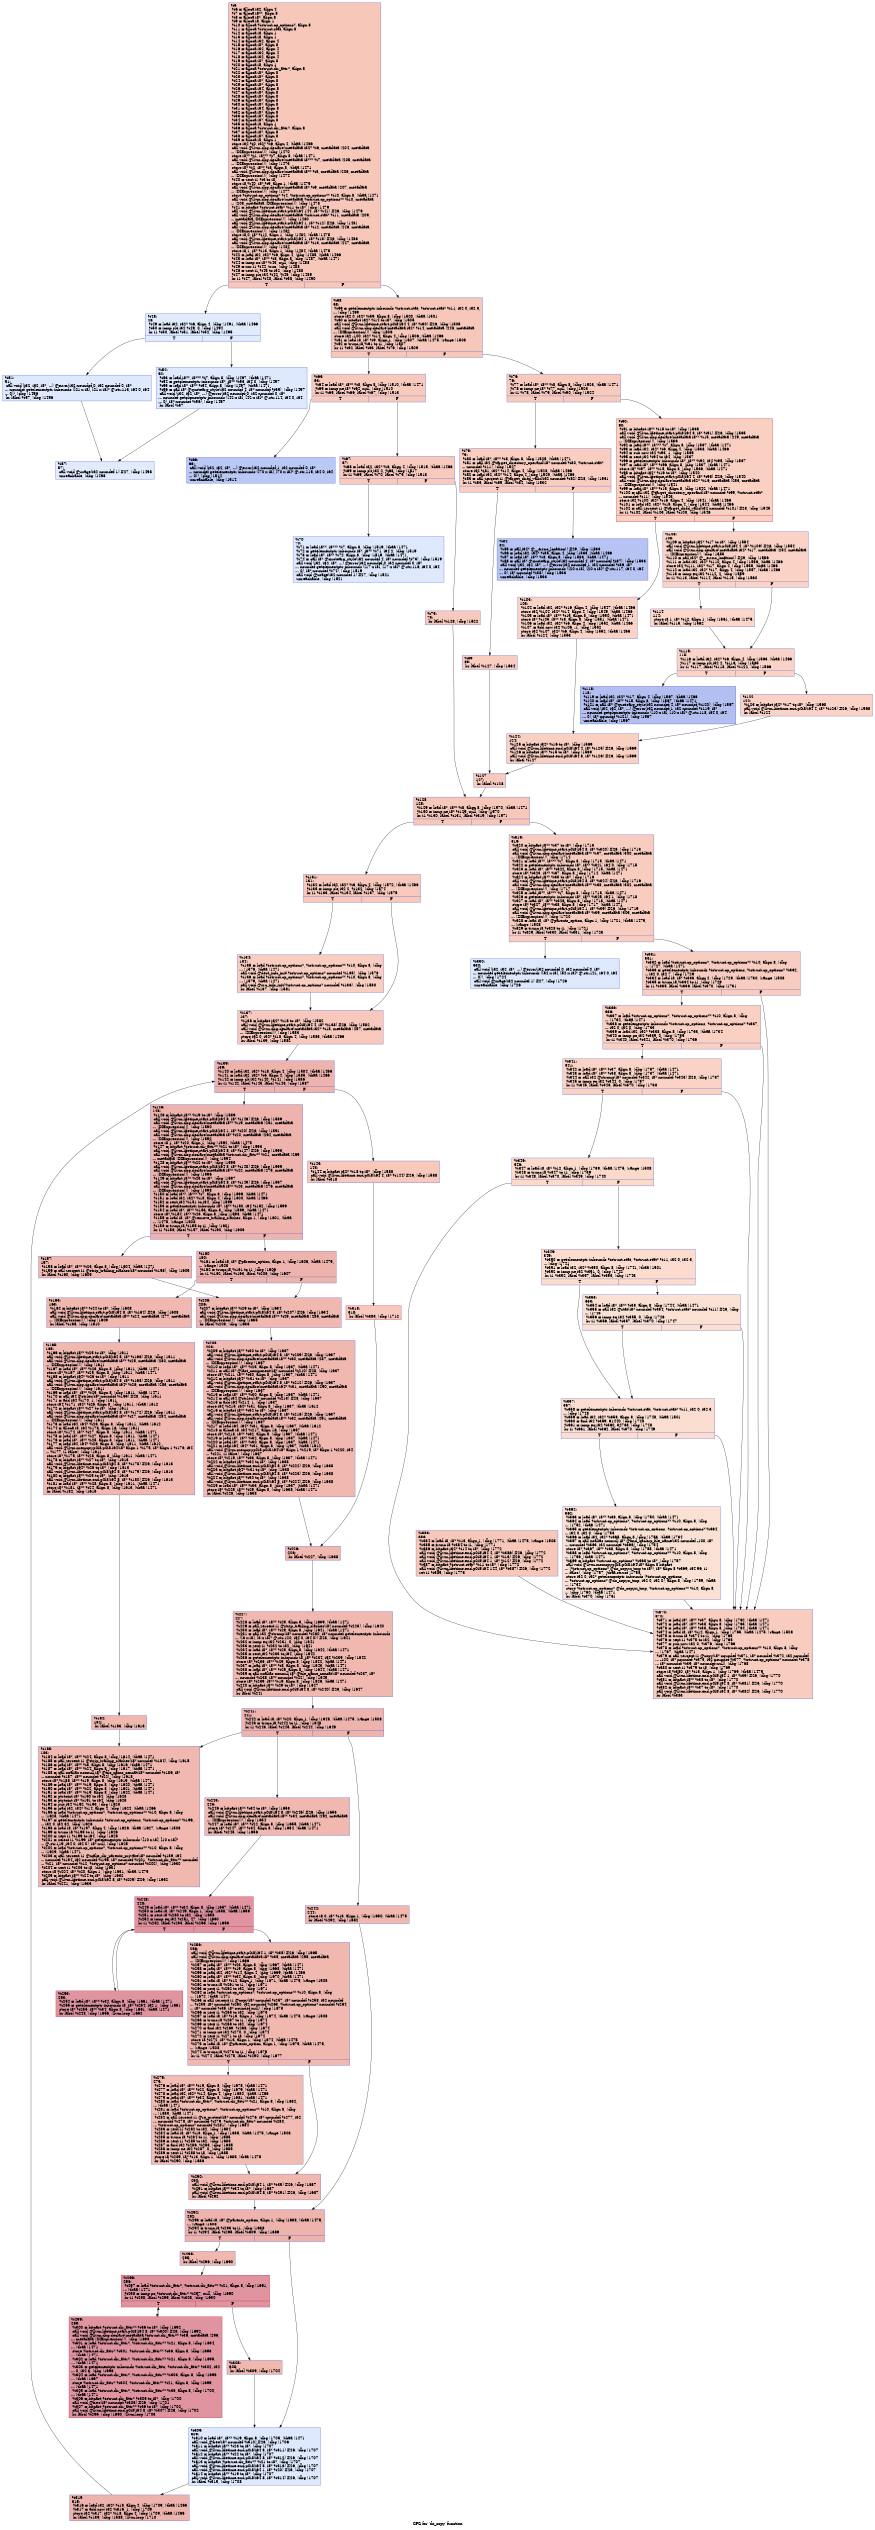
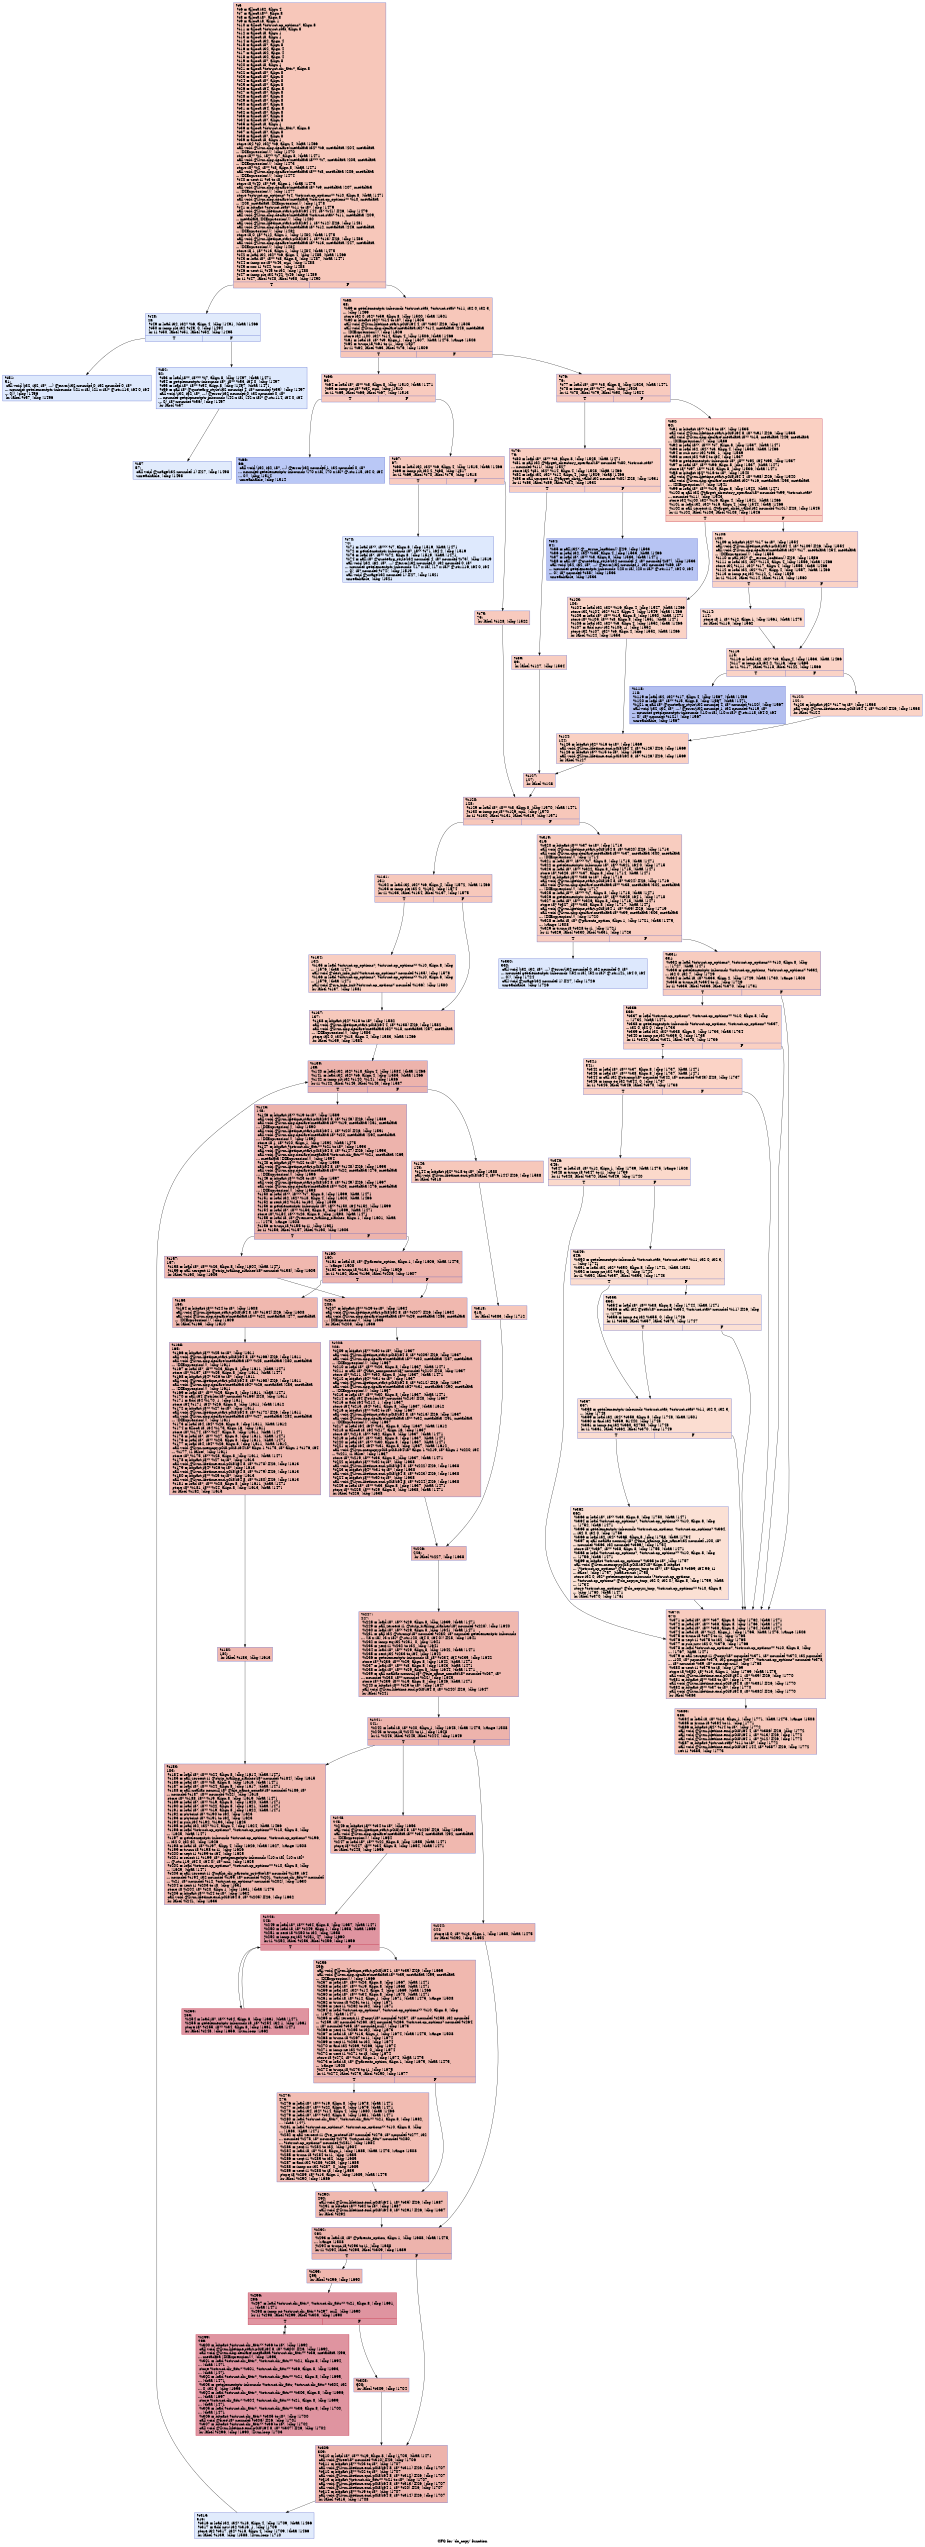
(91, 430) -> none
(374, 1313) -> (499, 1313)
(582, 1609) -> (746, 1702)
(255, 2456) -> (381, 2474)
(129, 2508) -> (254, 2526)
